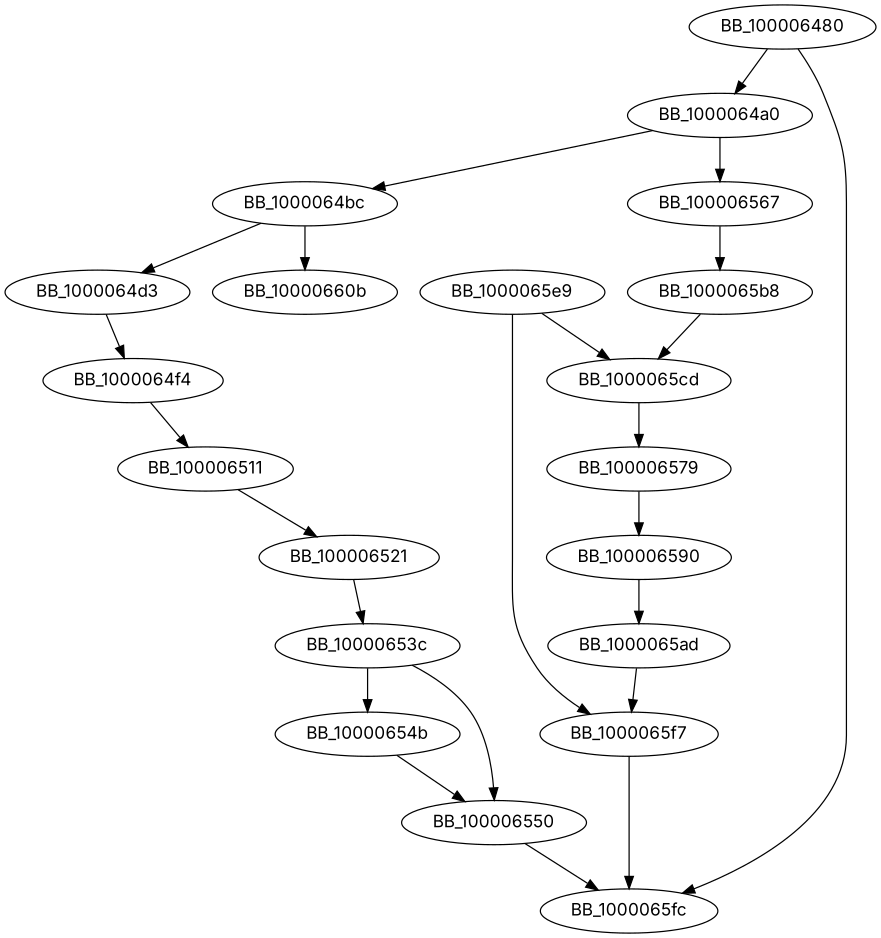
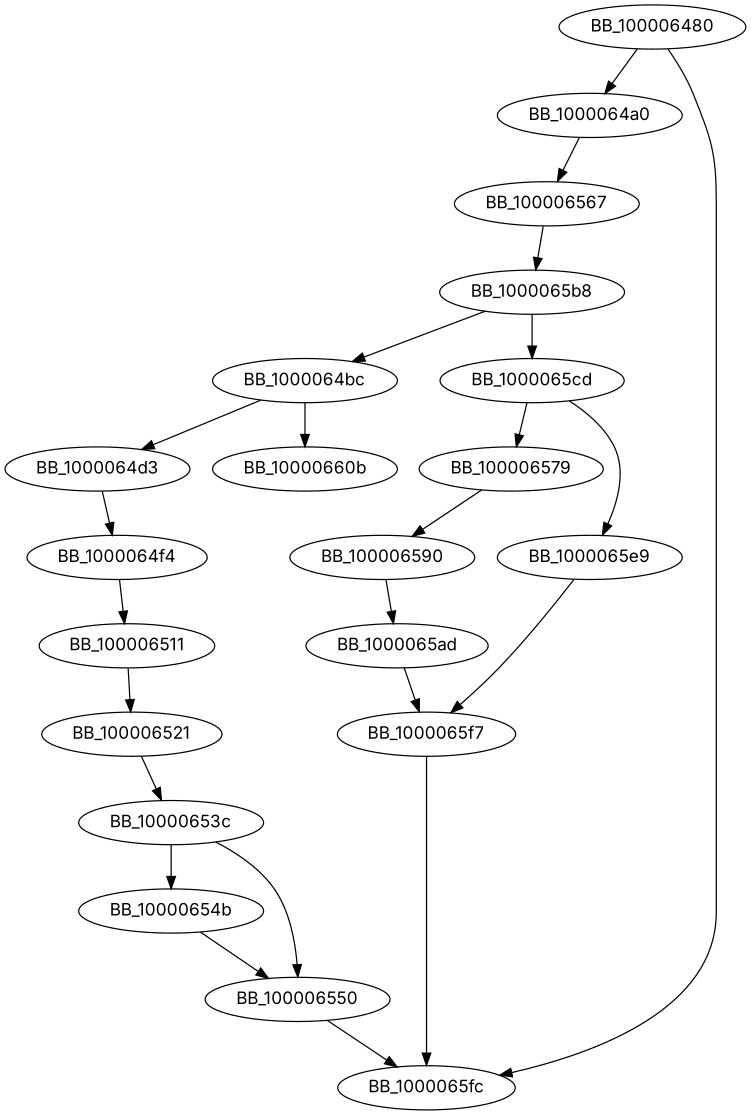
(519, 158) -> (425, 334)
(571, 333) -> (617, 454)
